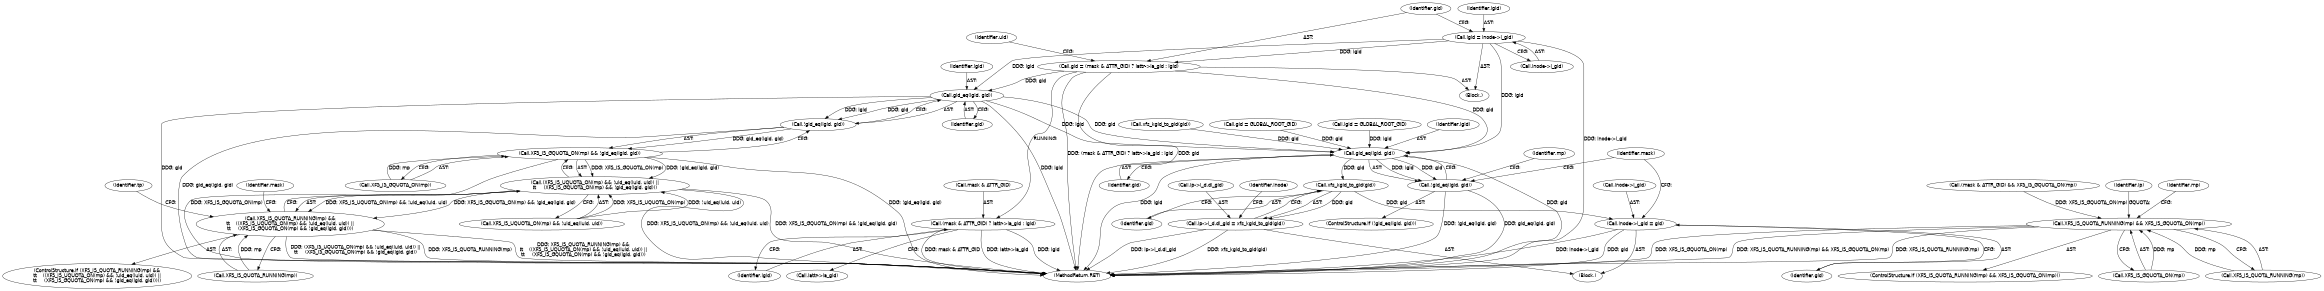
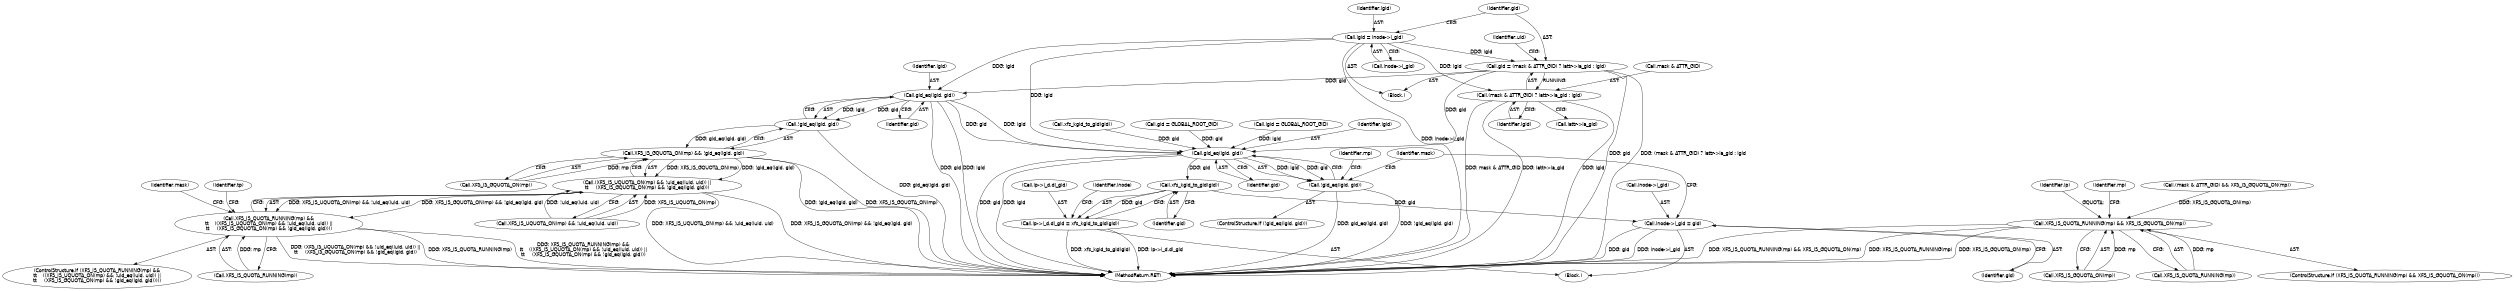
none -> (1436, 70)
none -> (1526, 82)
